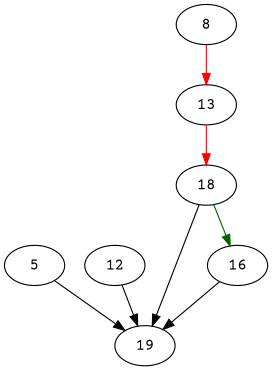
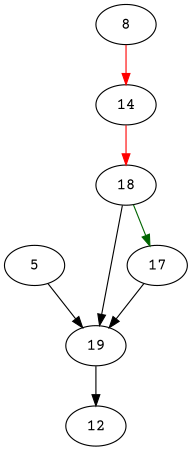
(206, 105) -> (126, 105)
(238, 265) -> (157, 265)
(128, 300) -> (96, 380)
